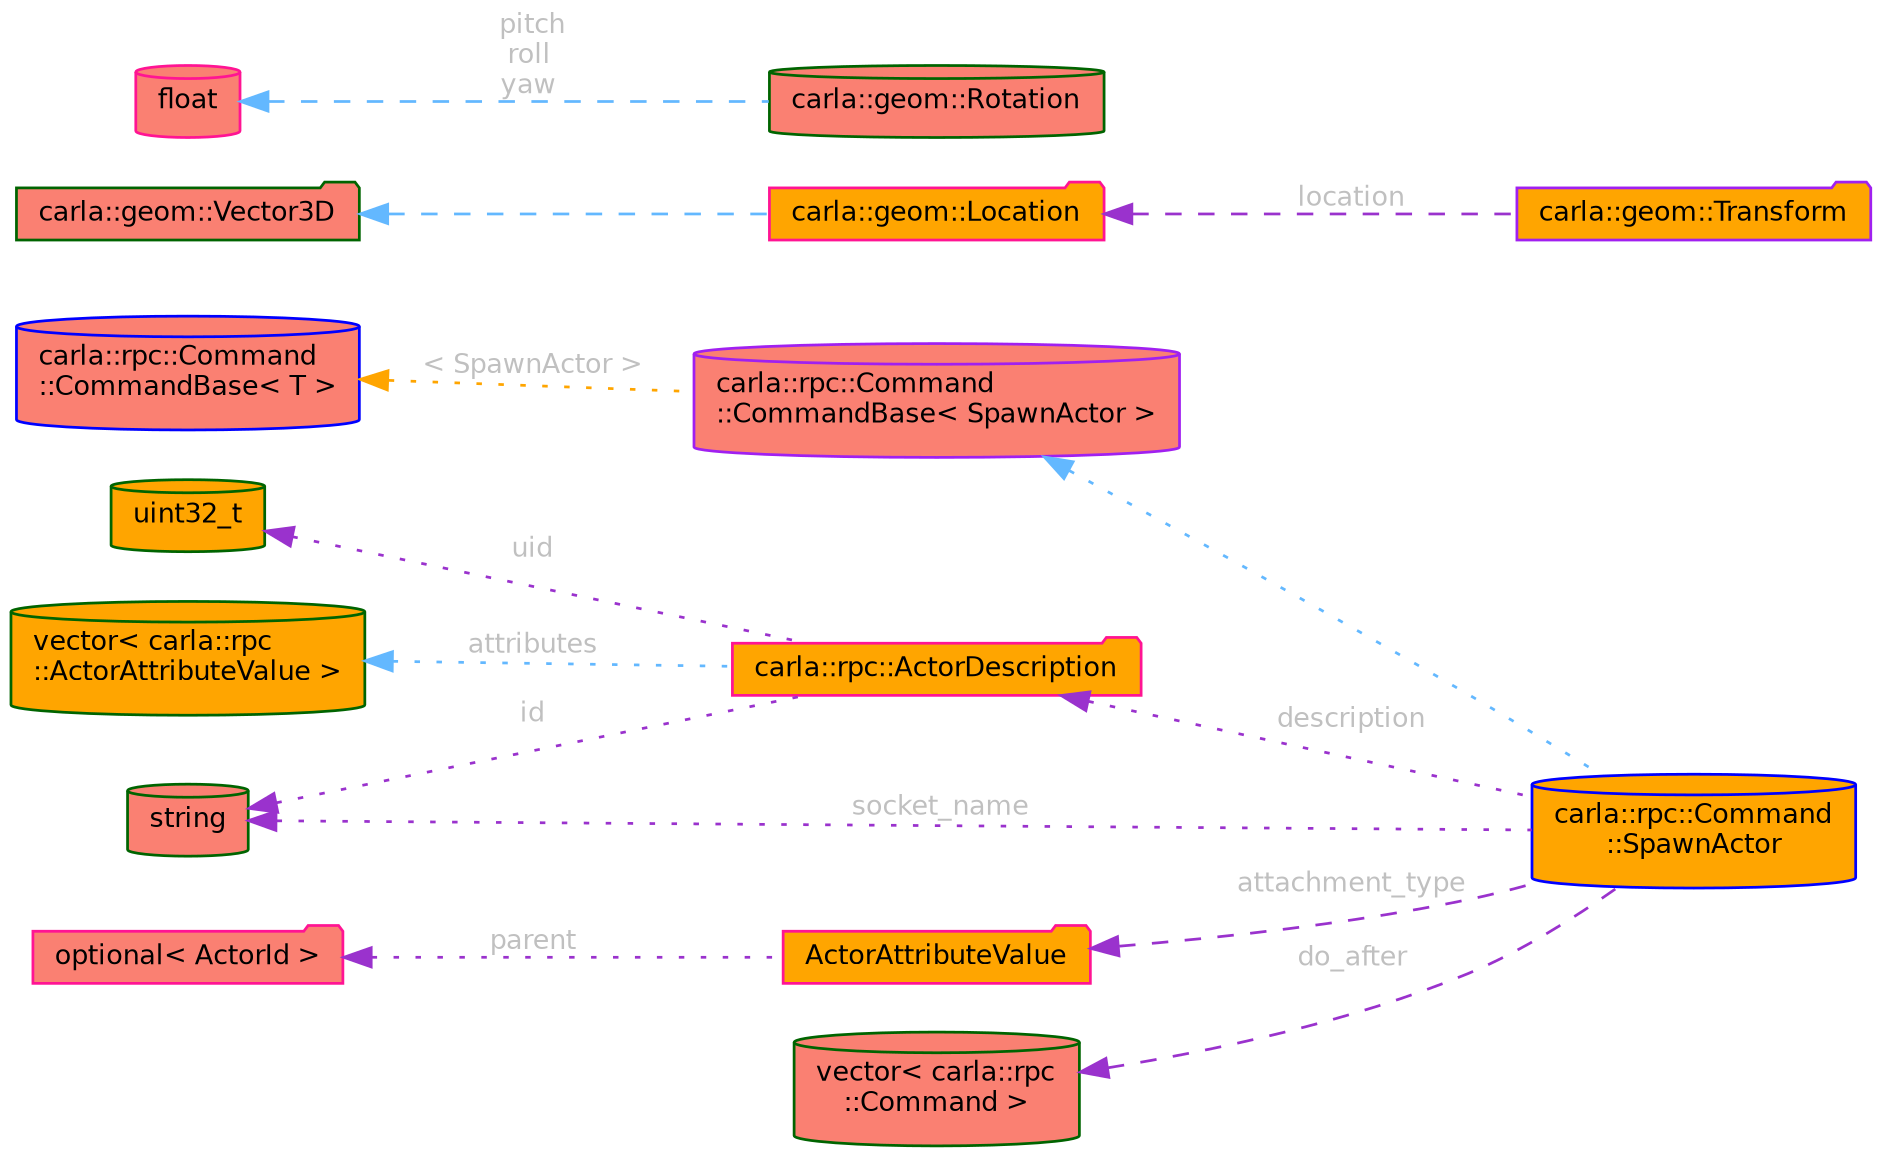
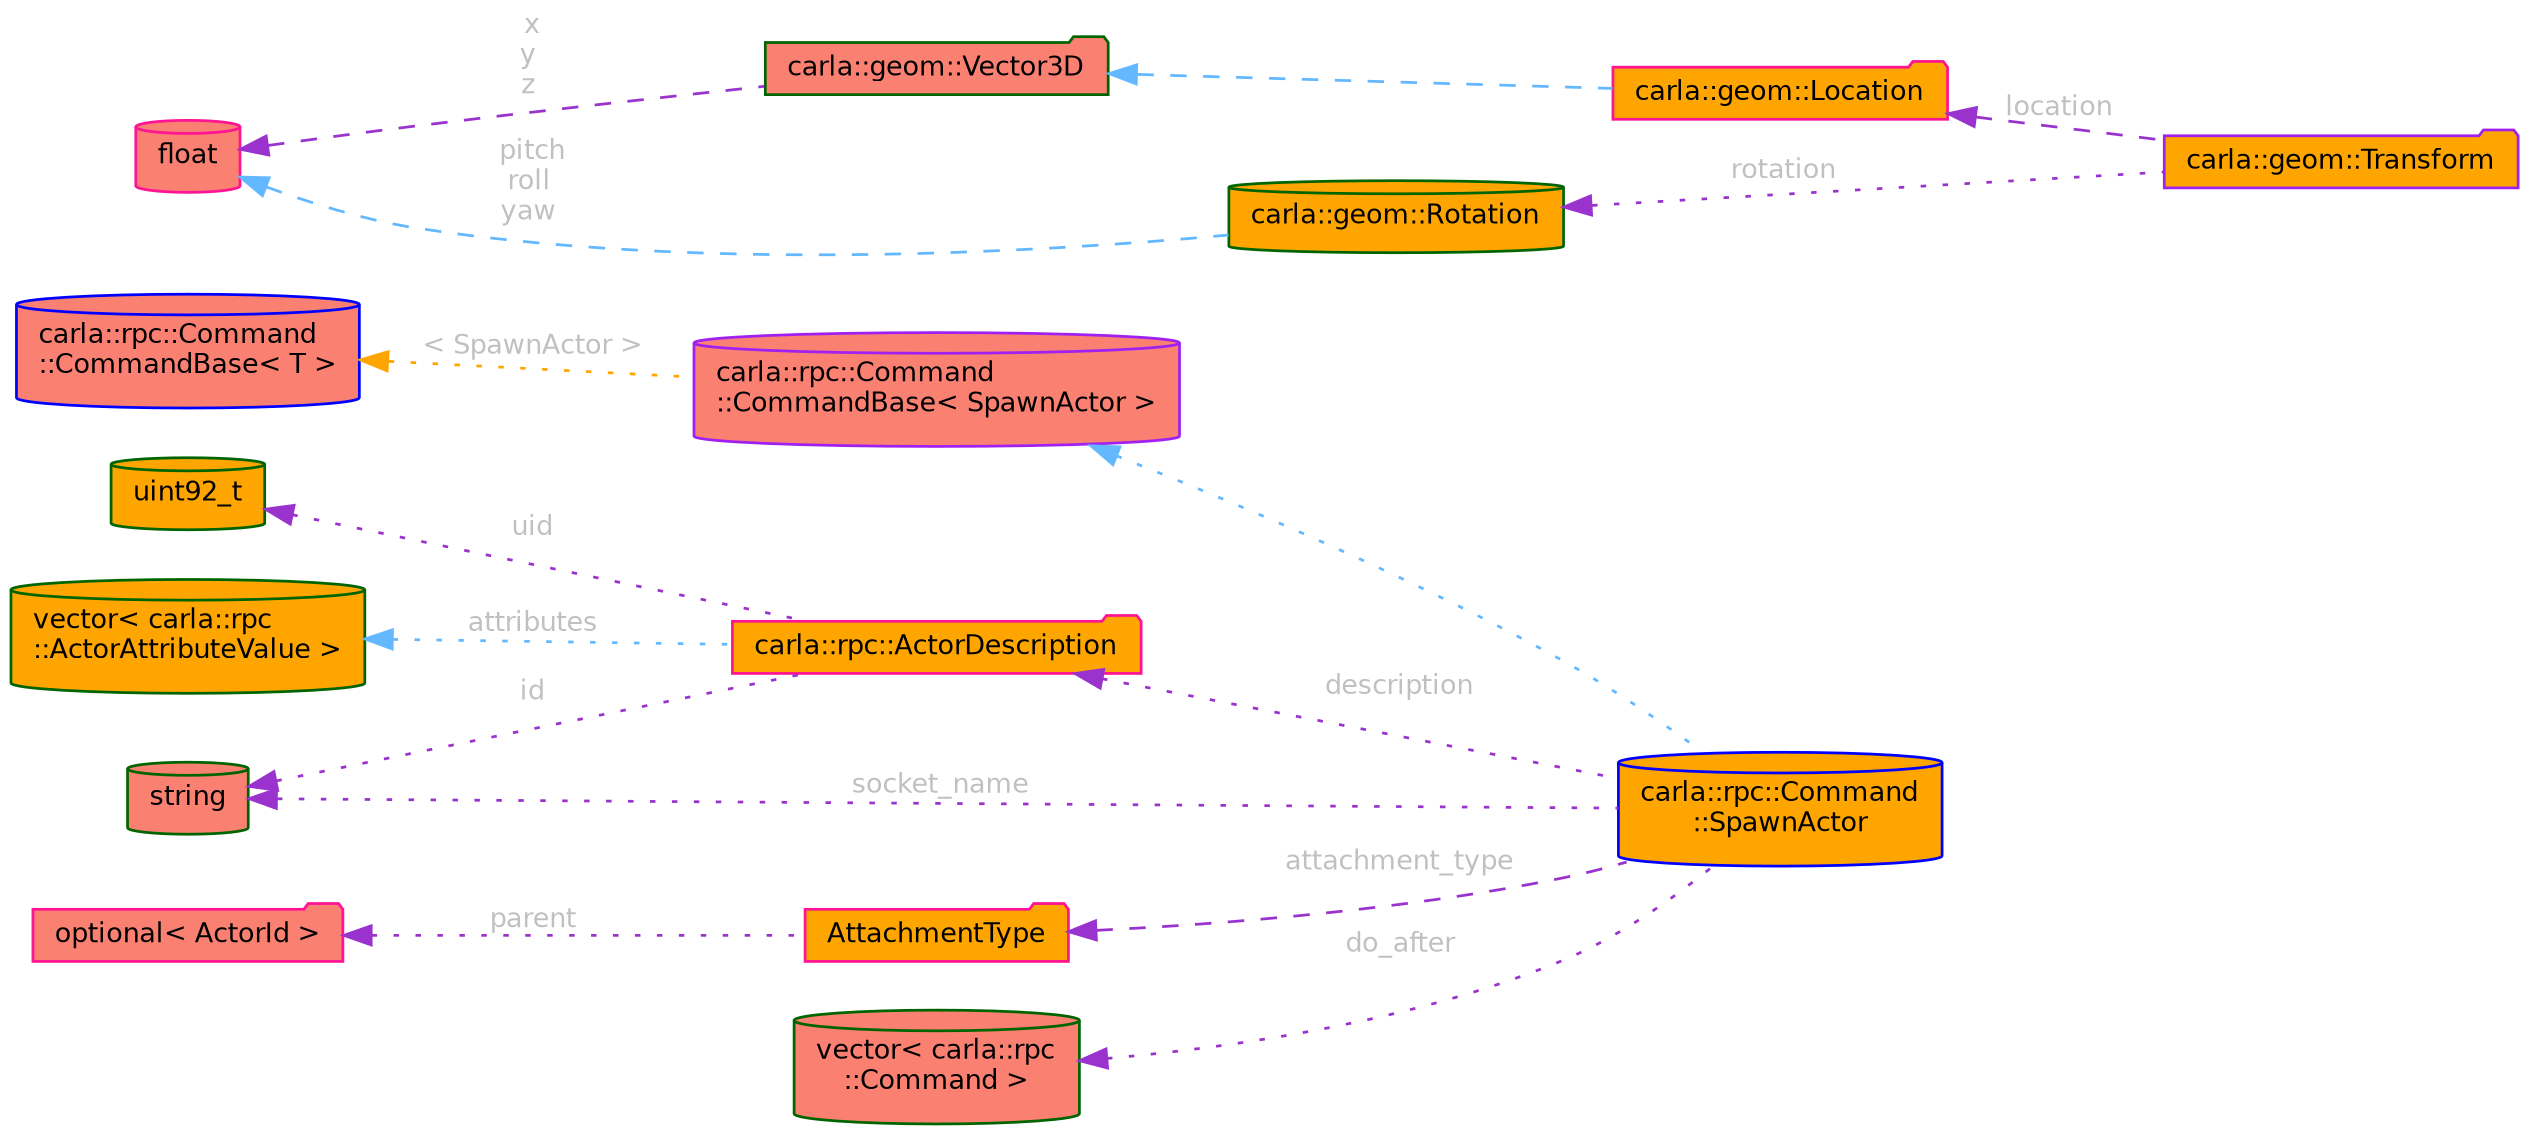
(937, 101) -> (1396, 217)
none -> (516, 114)
none -> (1878, 189)
(188, 516) -> (188, 494)
(937, 957) -> (937, 935)
(1374, 1007) -> (1425, 1006)
